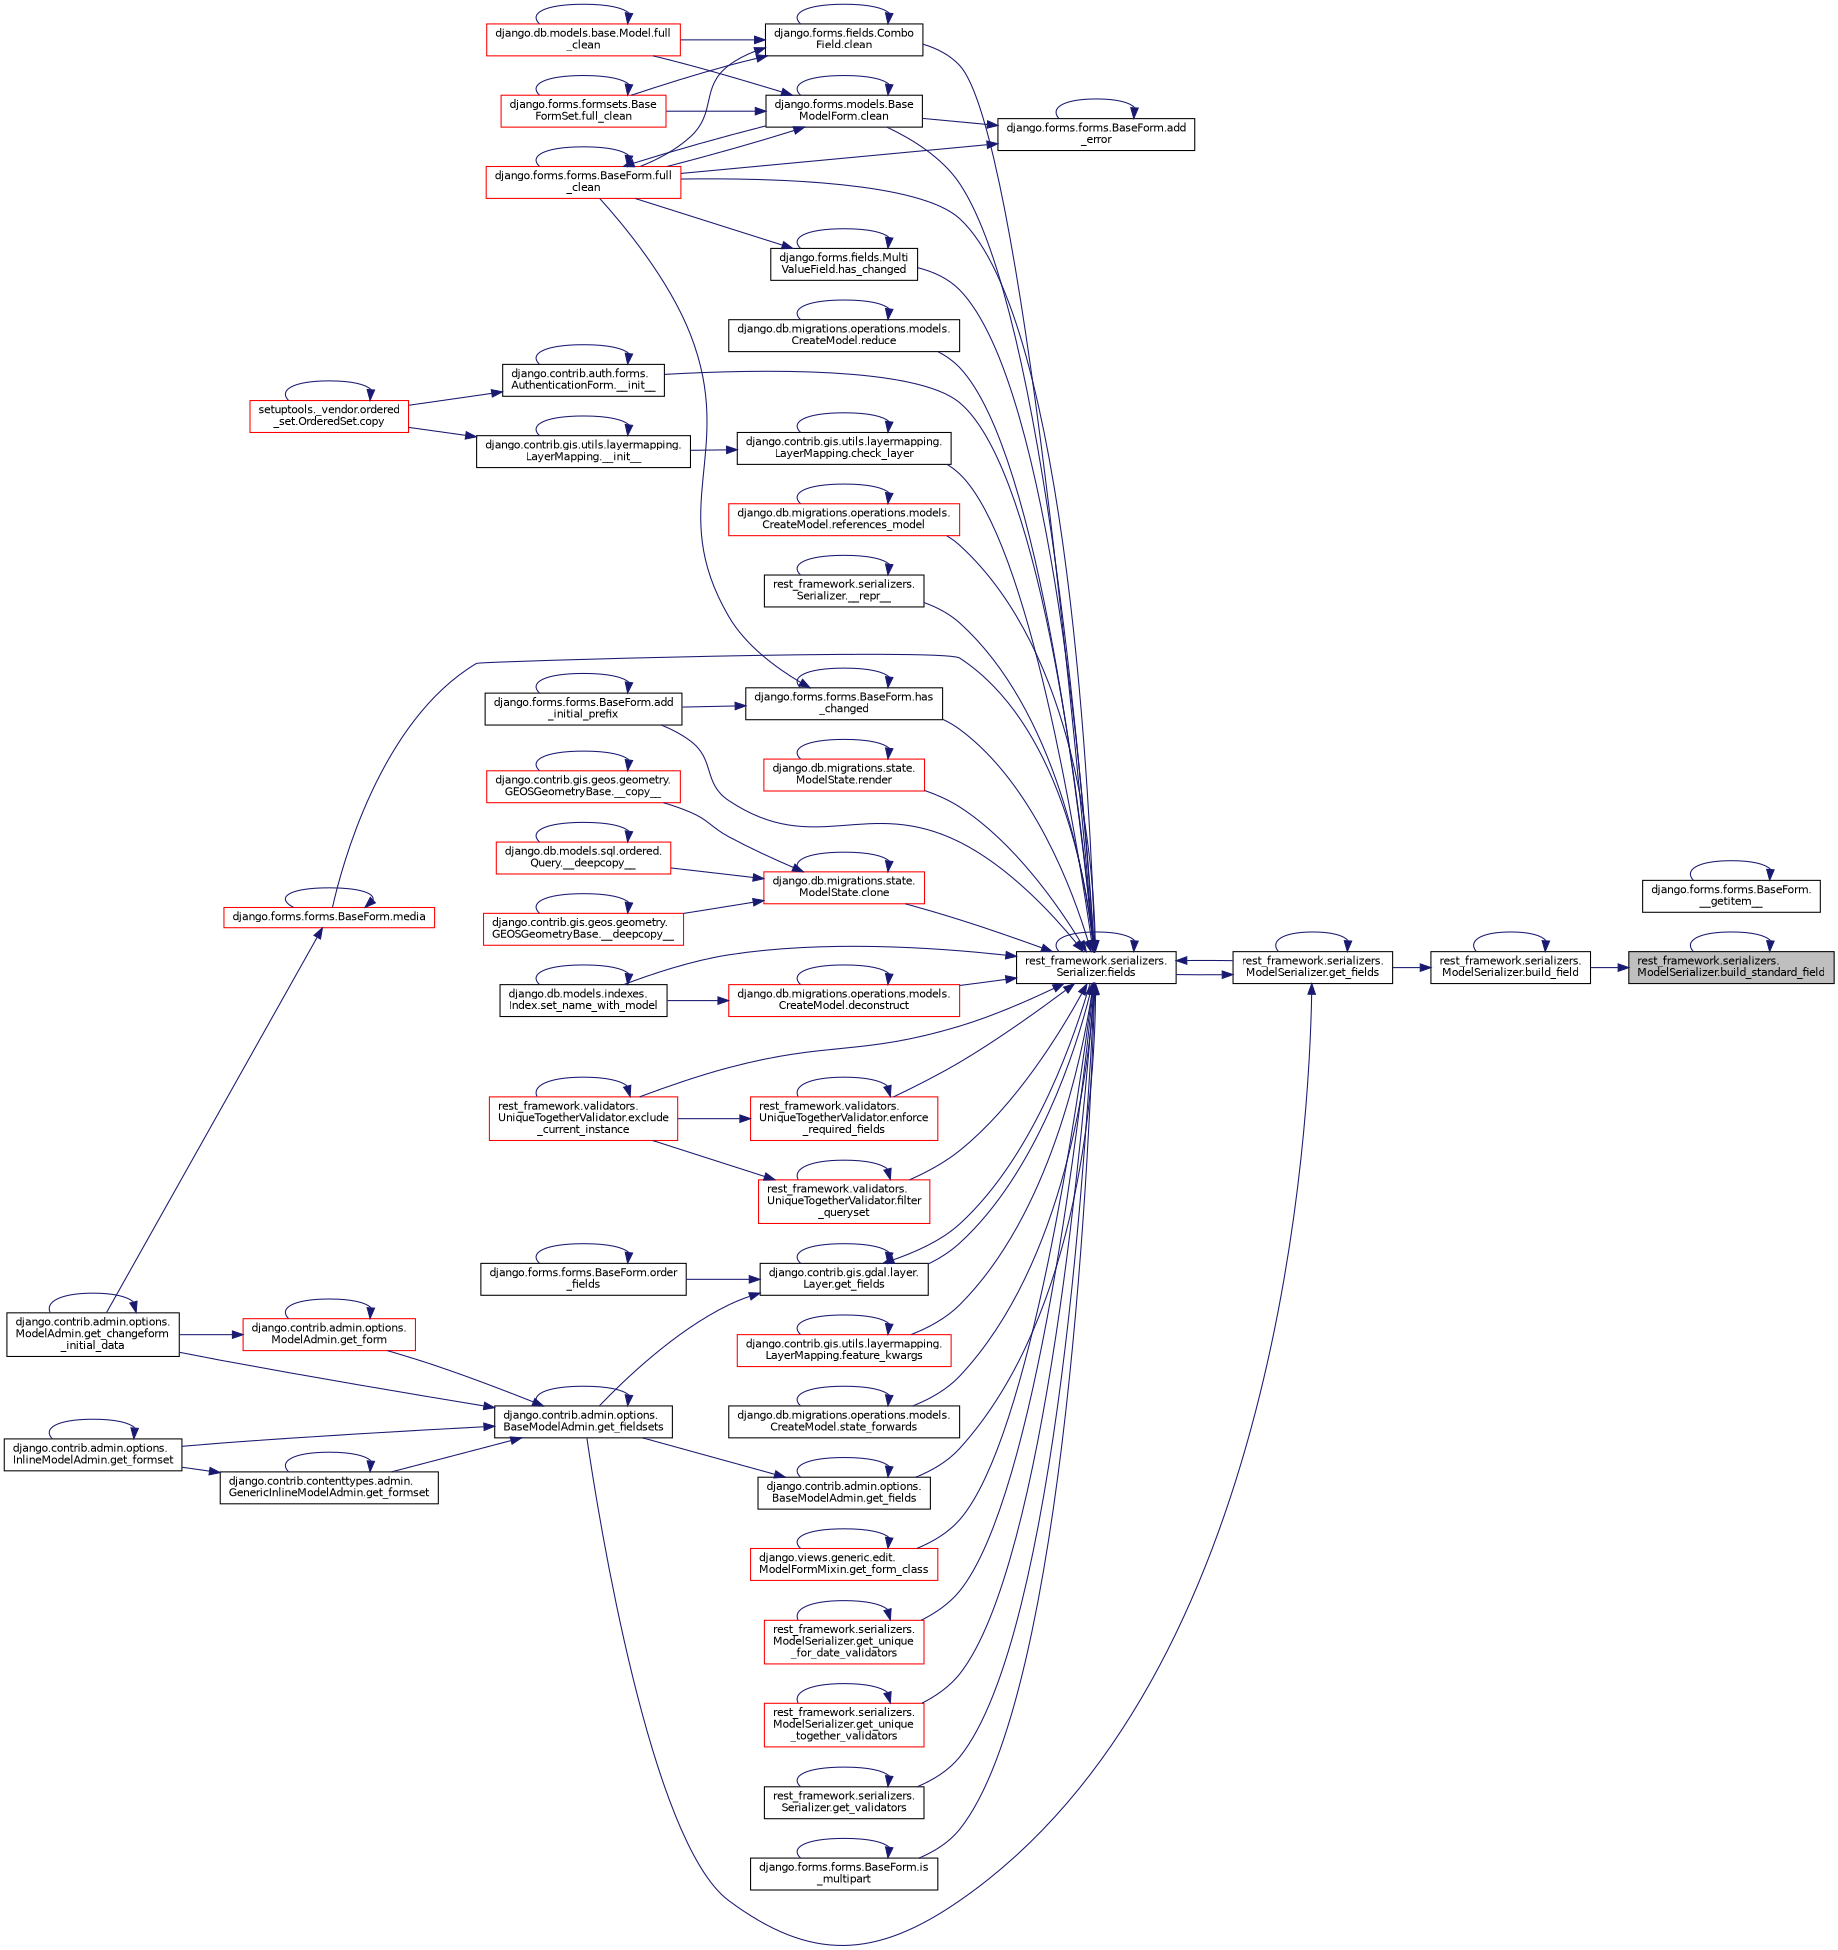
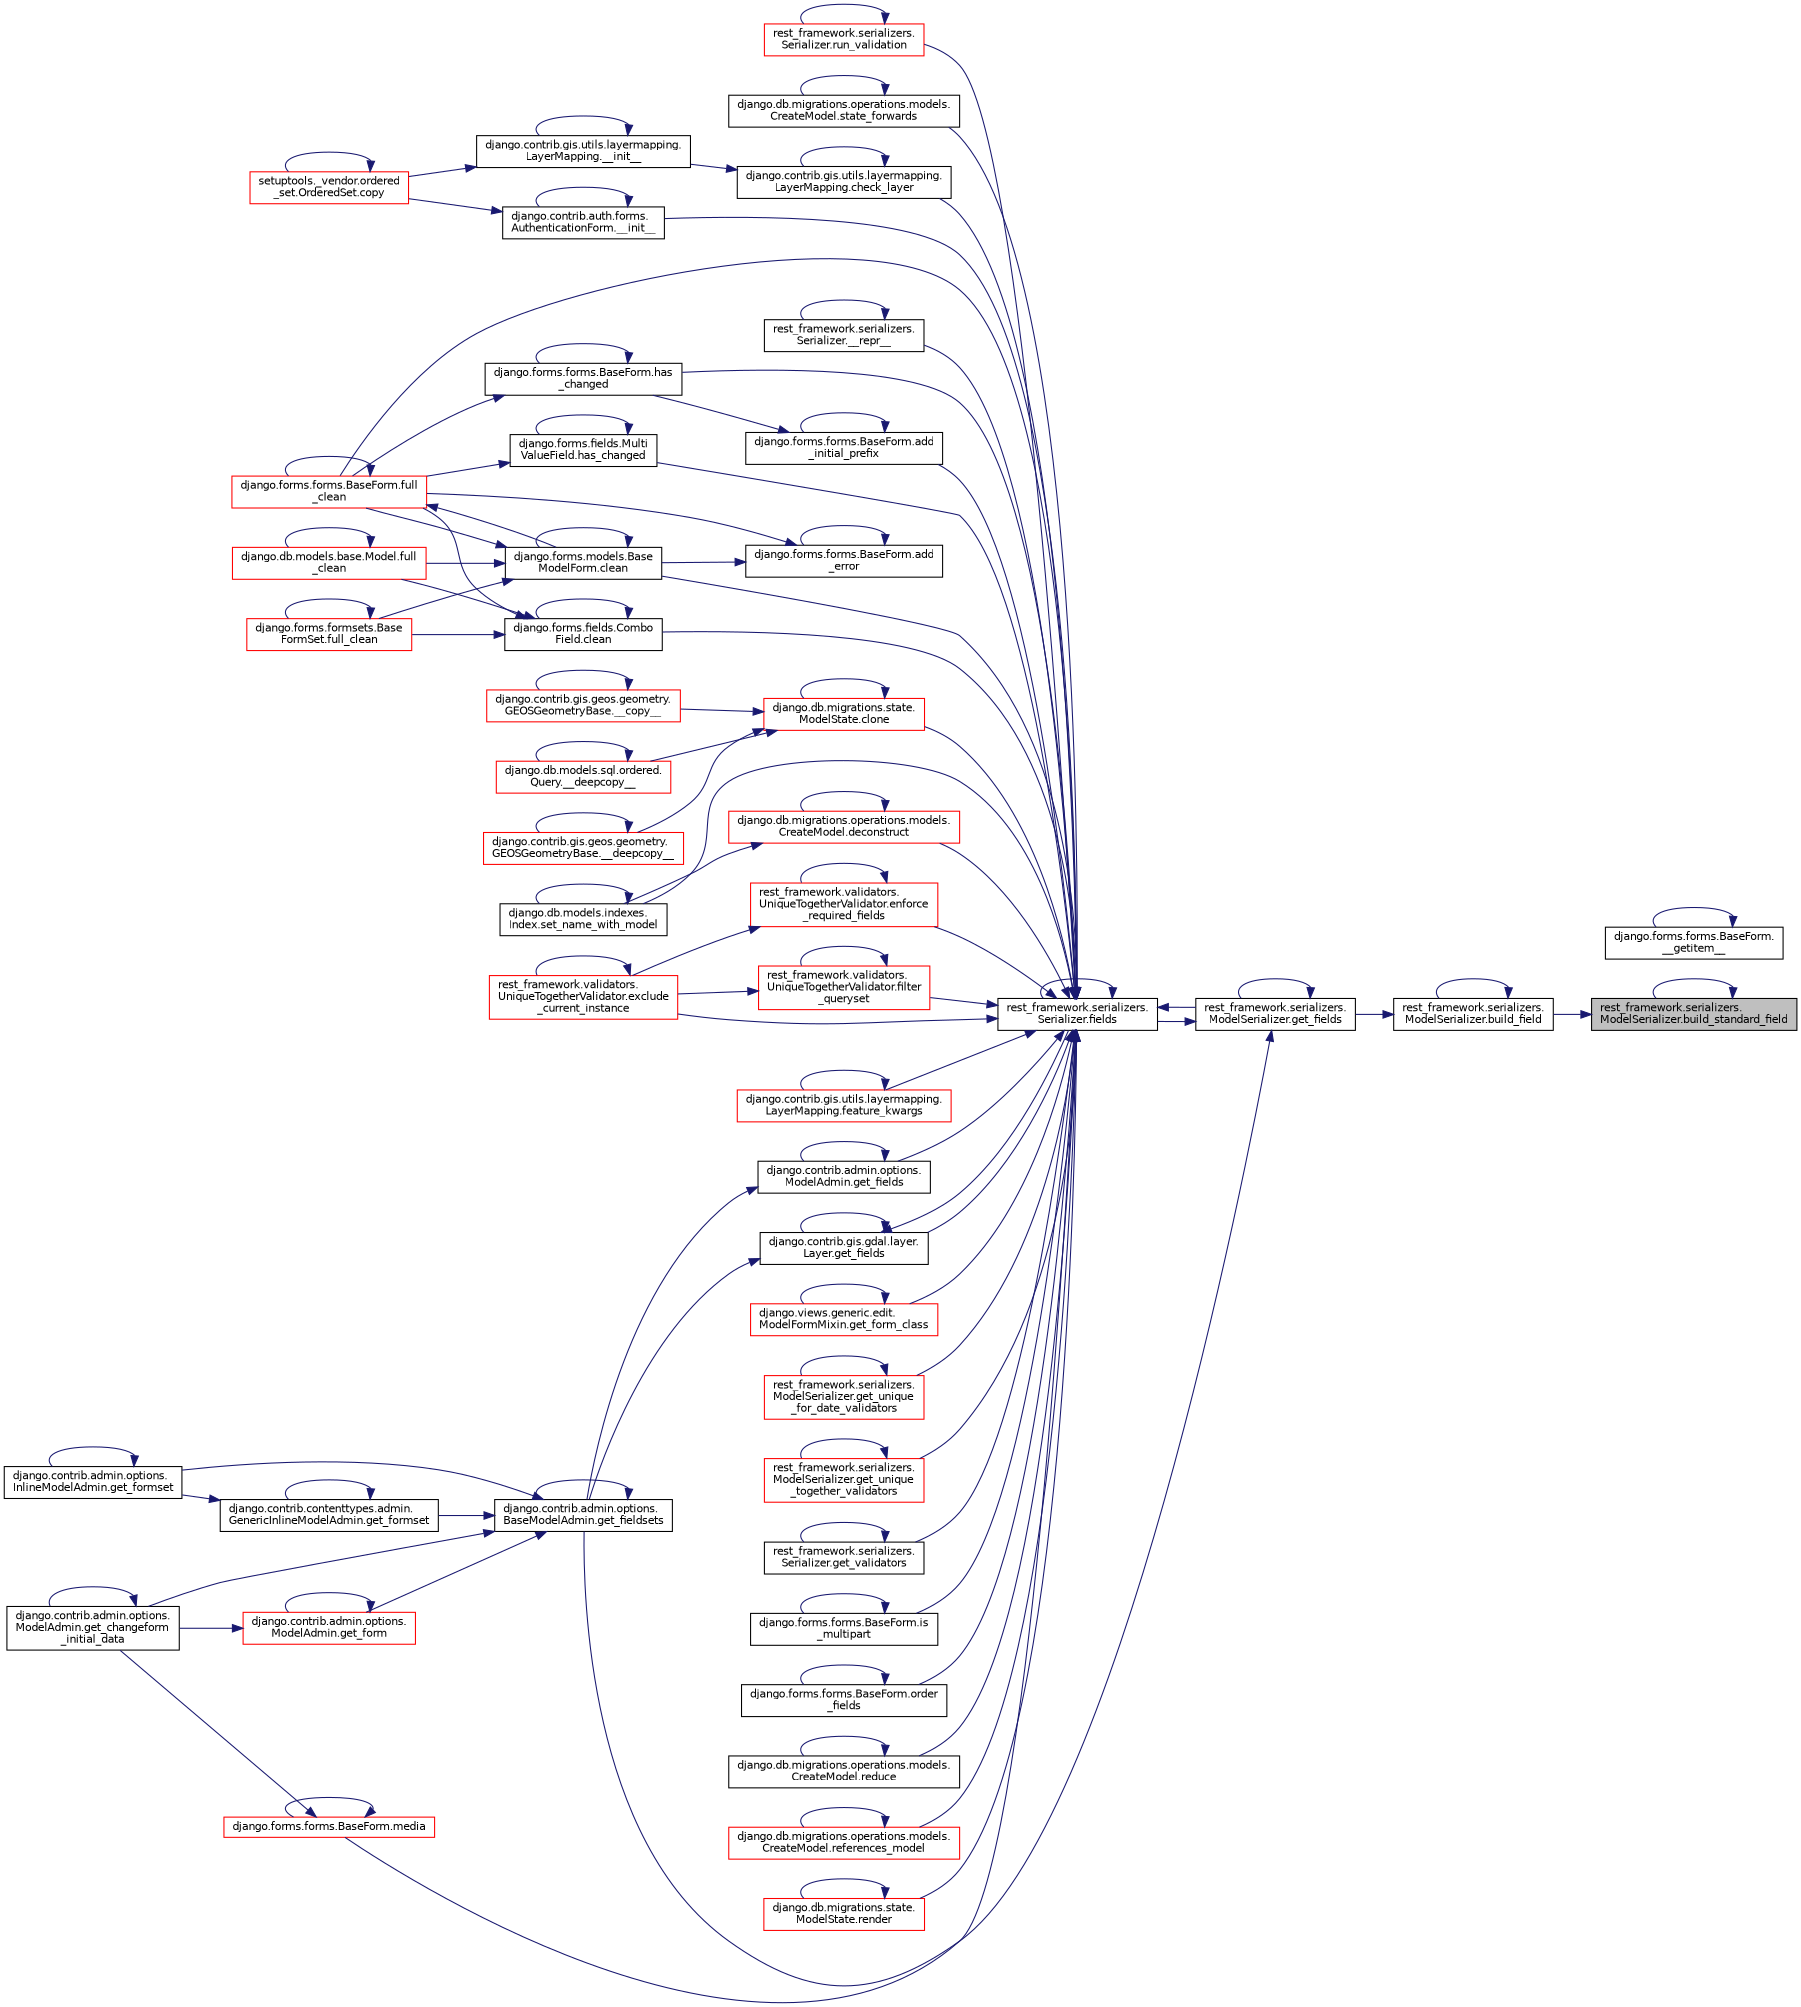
none -> (844, 40)
(709, 707) -> (716, 412)
(718, 1279) -> (1041, 1380)
(844, 1493) -> (844, 1177)
